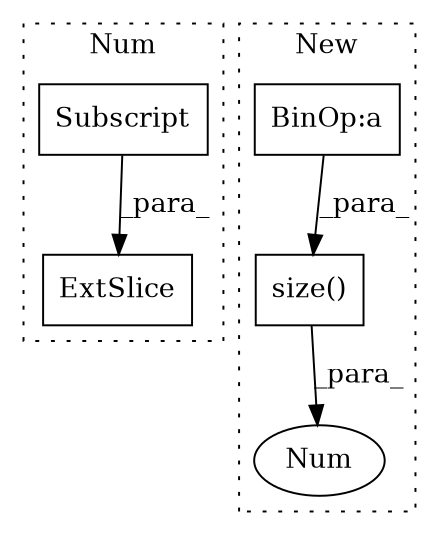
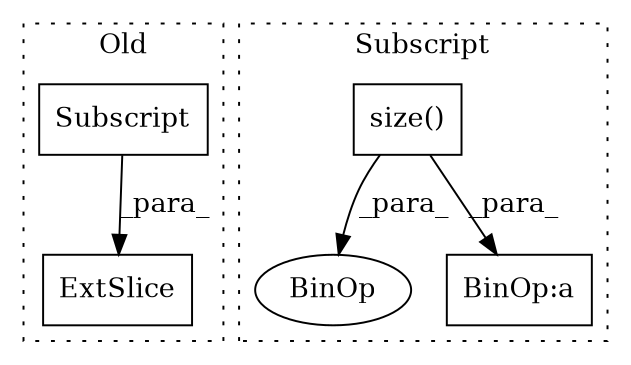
(123, 46) -> (123, 46)
(327, 46) -> (423, 46)
(319, 195) -> (458, 196)
(319, 461) -> (333, 290)
